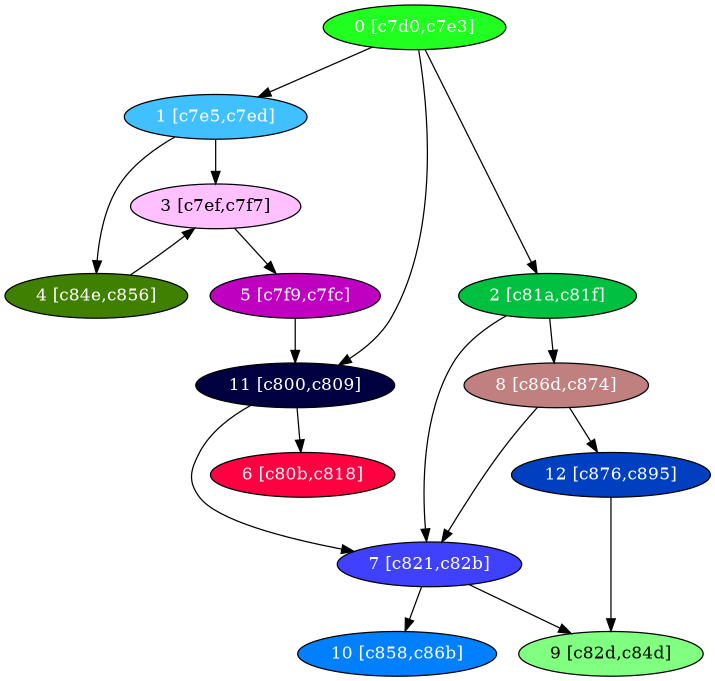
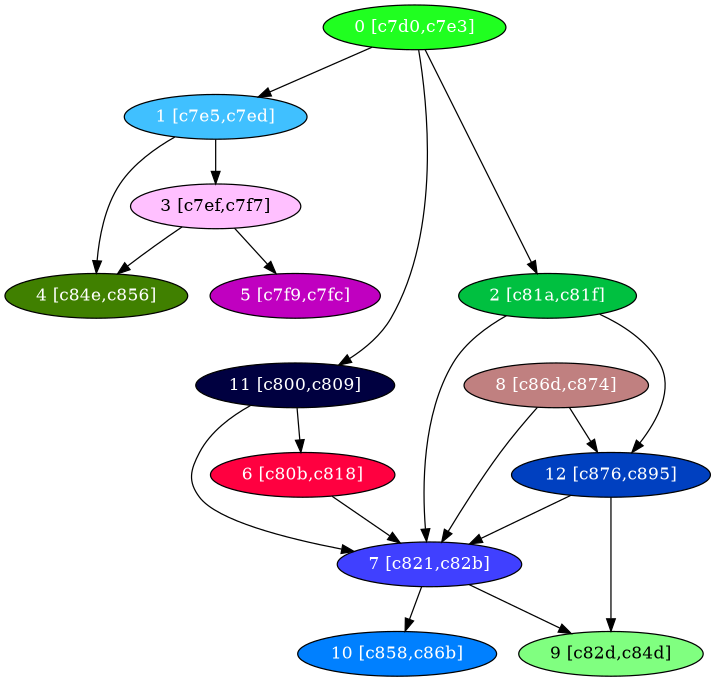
(158, 256) -> (154, 246)
(551, 334) -> (661, 367)
(295, 335) -> none
none -> (361, 516)
none -> (526, 517)
